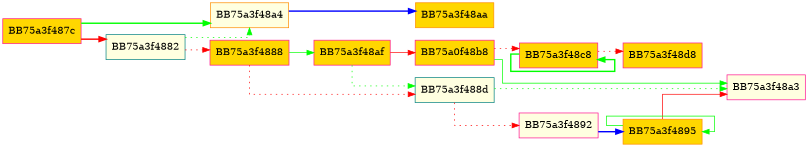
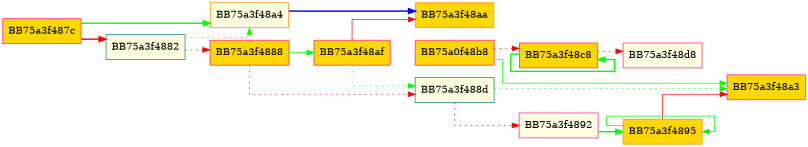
(399, 53) -> (370, 19)
(663, 55) -> (663, 55)
(766, 87) -> (766, 87)
(607, 132) -> (607, 132)
